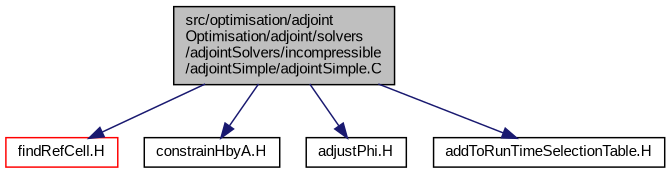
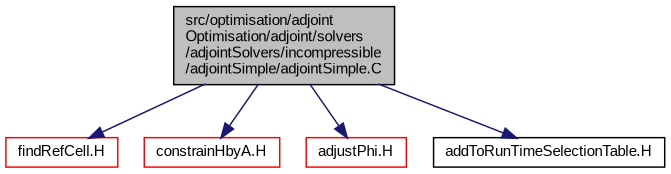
(212, 152) -> (212, 152)
(356, 152) -> (356, 152)
